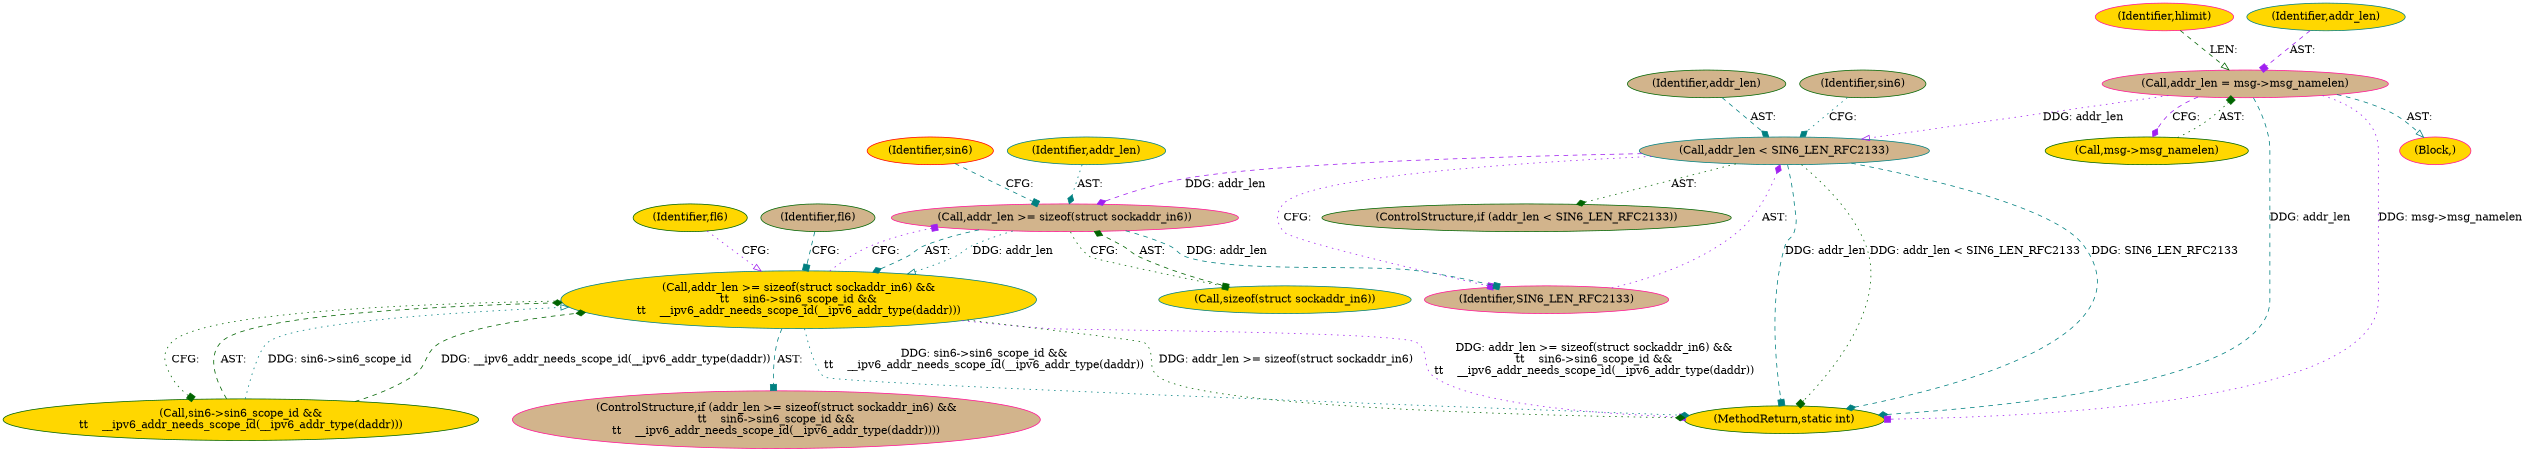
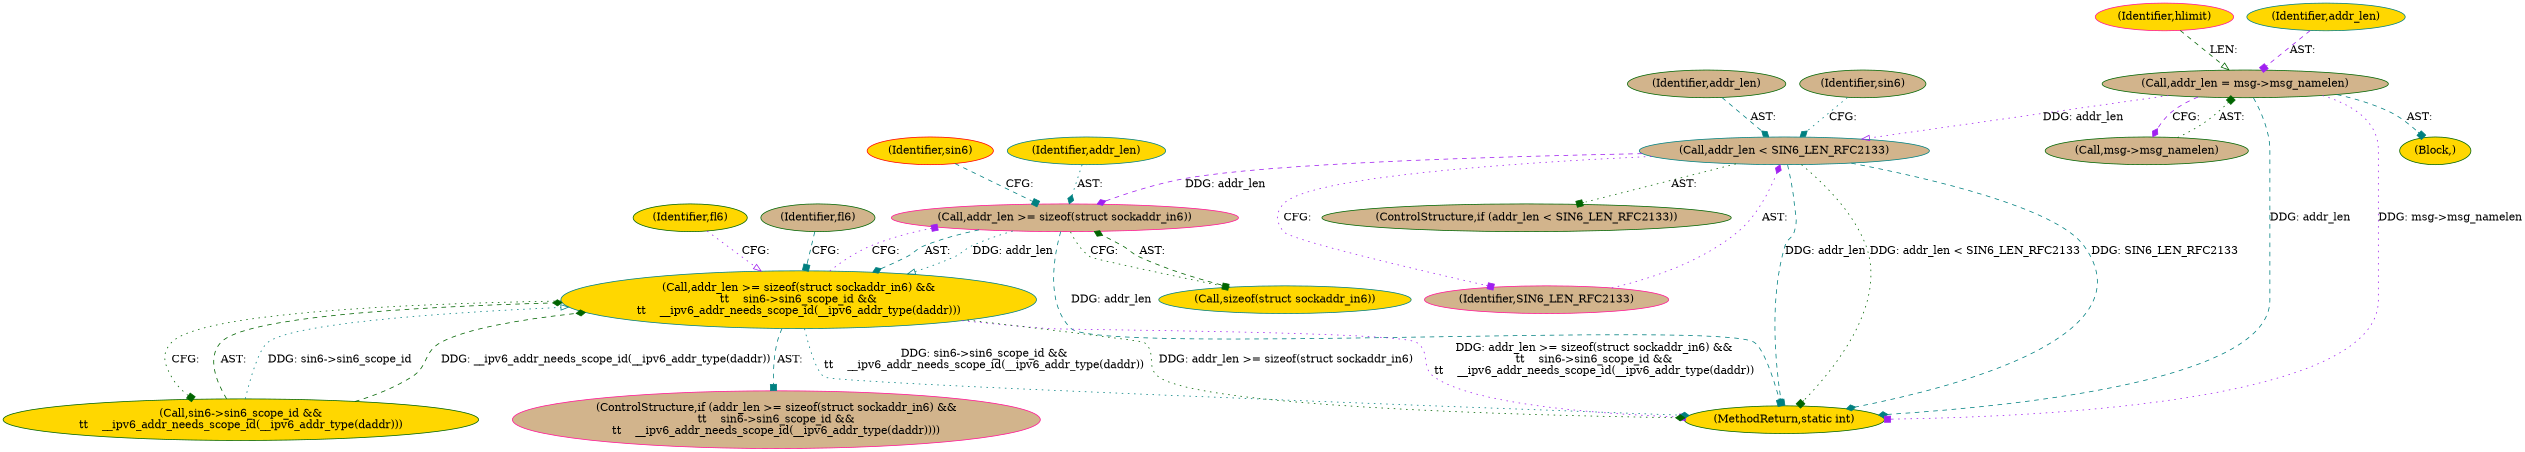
(2245, 84) -> (2245, 84)
(2380, 108) -> (2380, 108)
(2147, 151) -> (2147, 151)
(2435, 151) -> (2435, 151)
(1661, 183) -> (1661, 183)
(1306, 267) -> (1435, 337)
